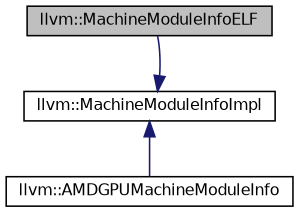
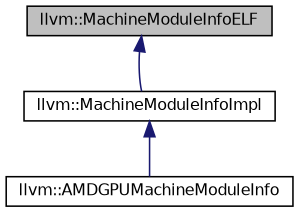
(160, 56) -> (139, 72)
